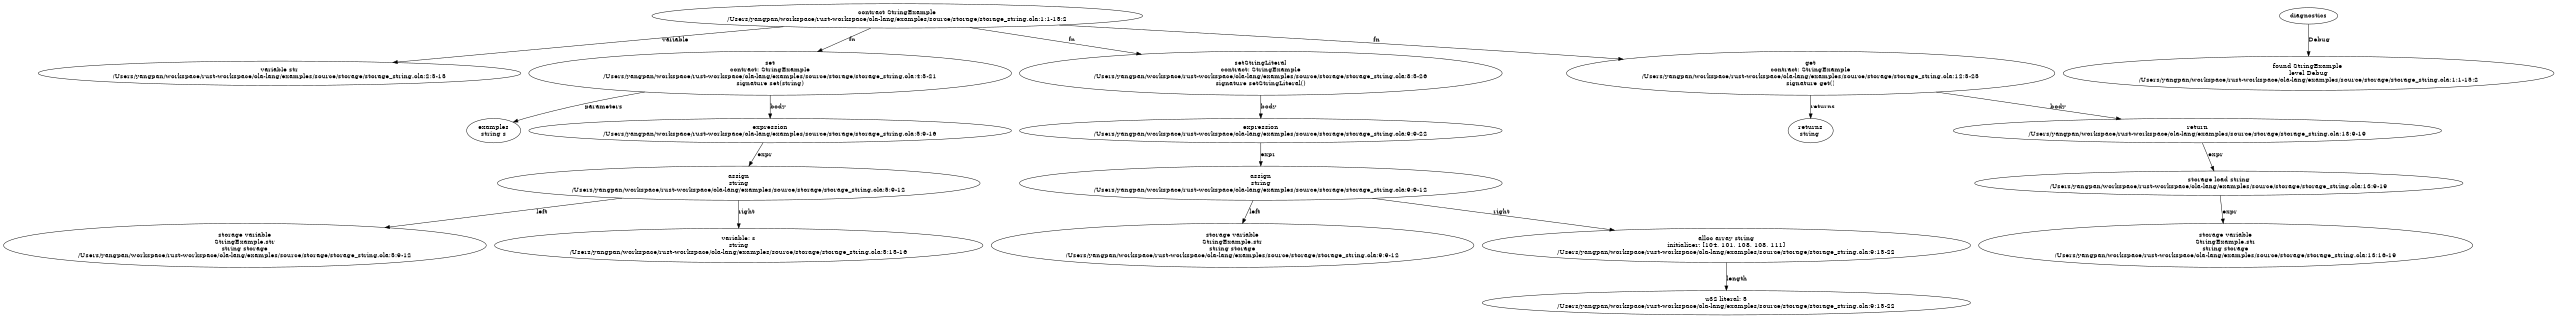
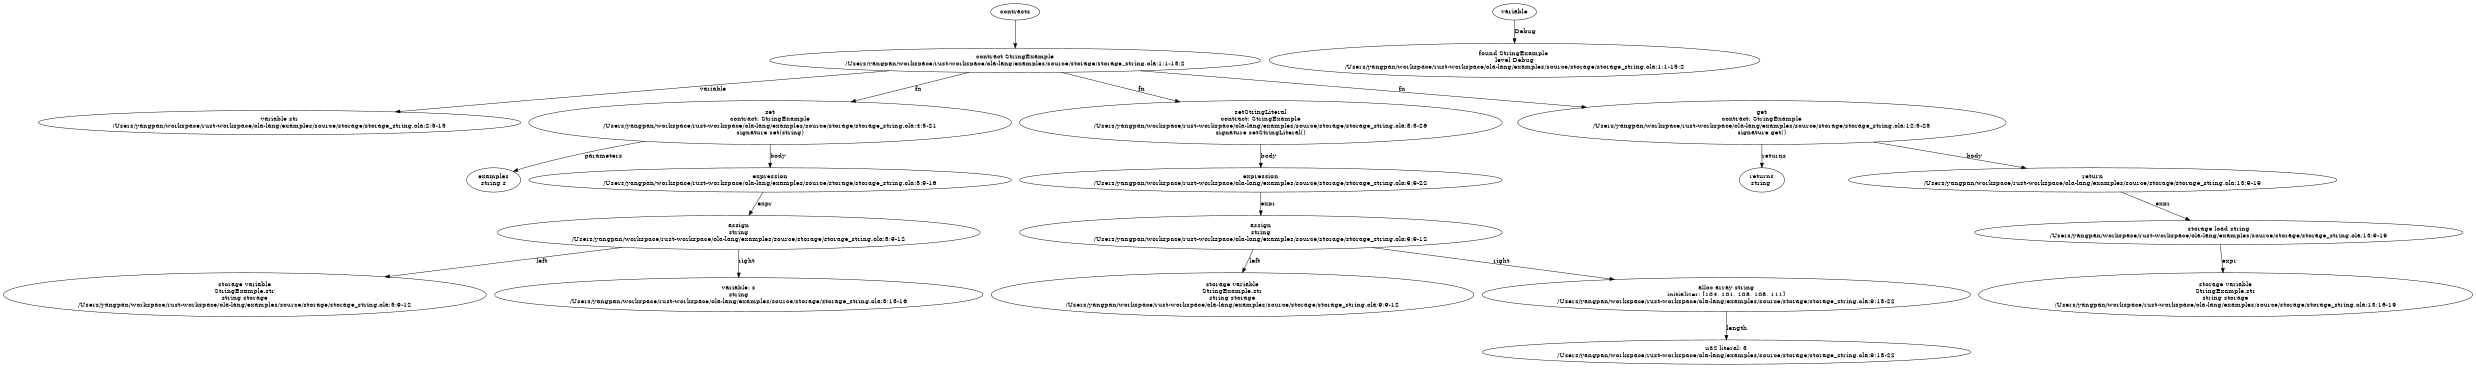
none -> (1015, 12)
(2309, 16) -> (1515, 12)
